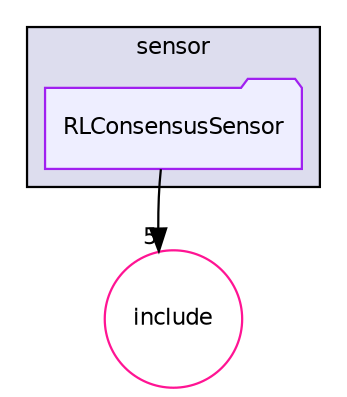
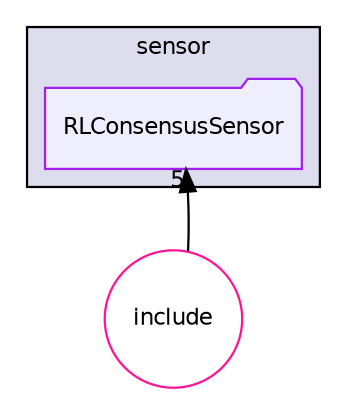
(159, 202) -> (189, 222)
